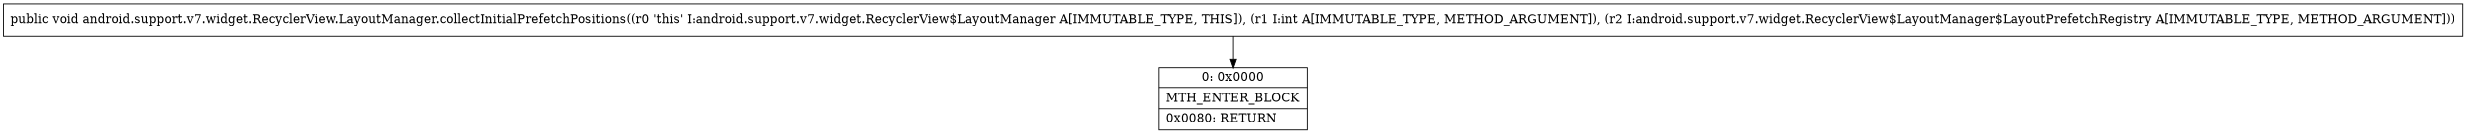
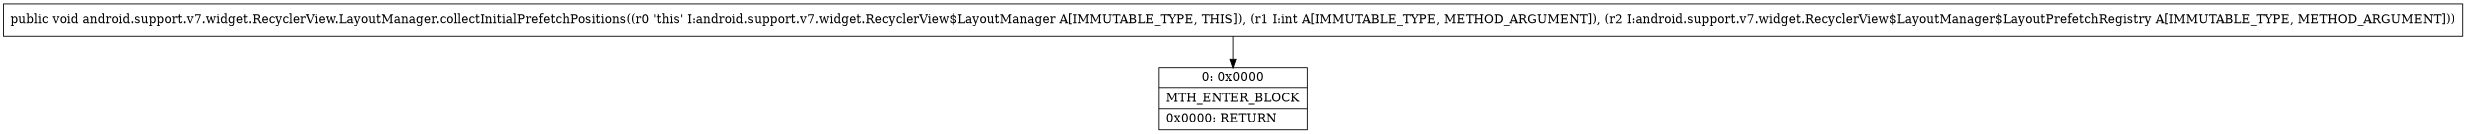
(1227, 119) -> (1227, 119)
